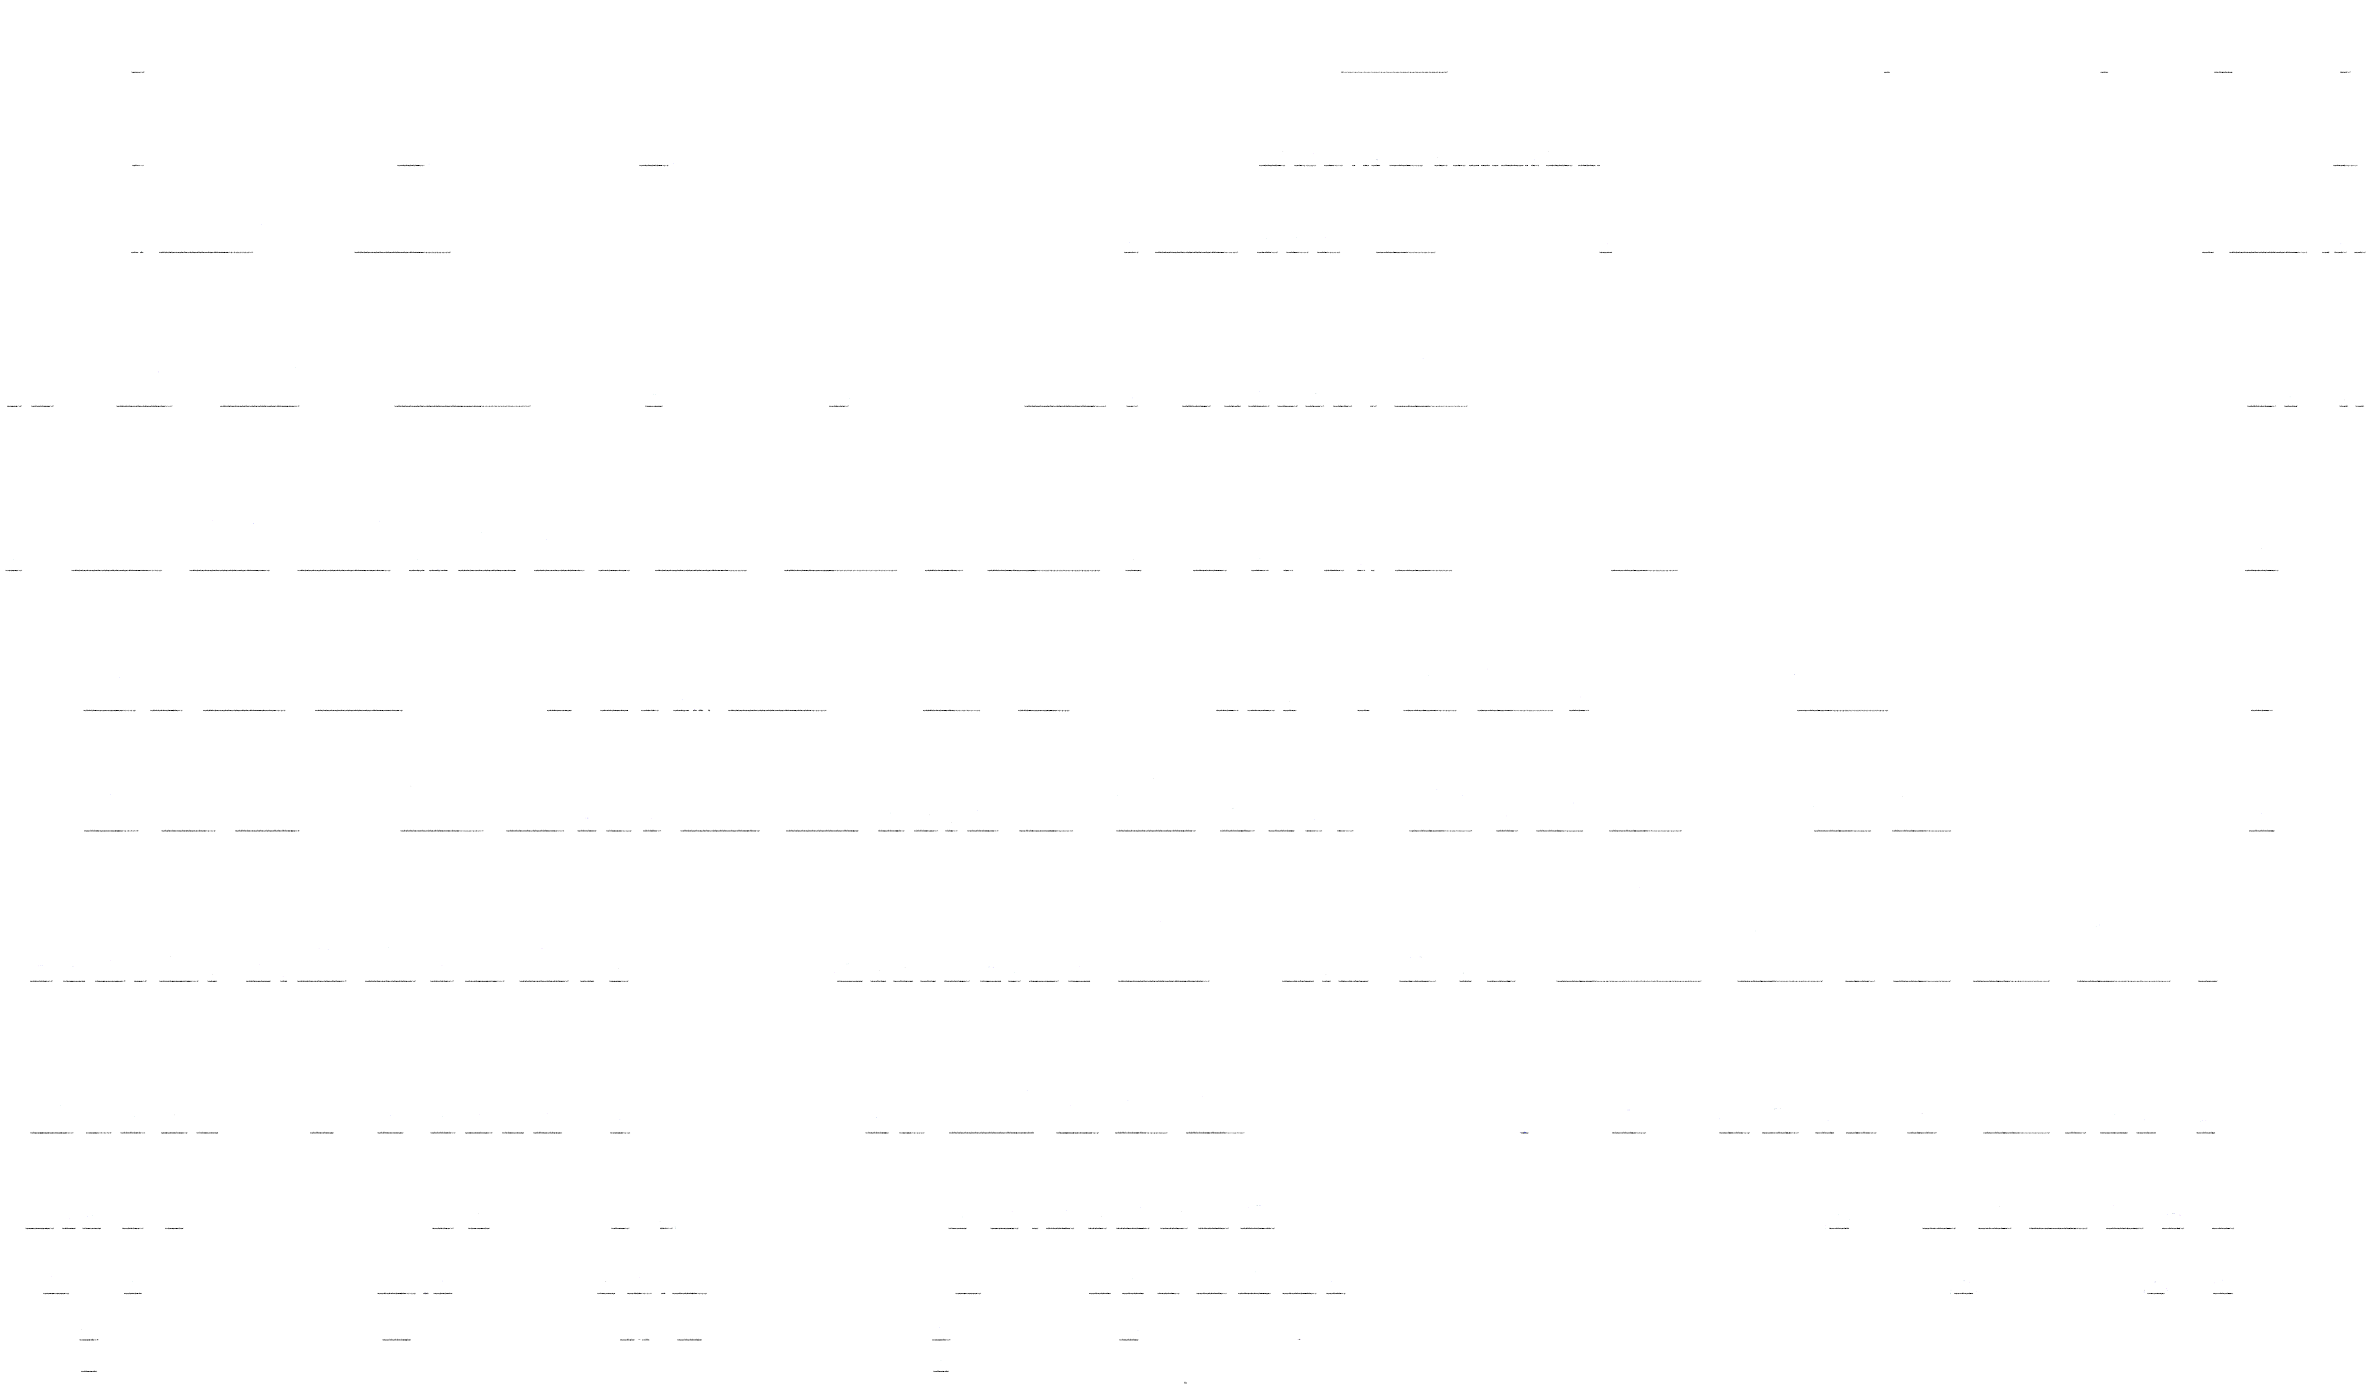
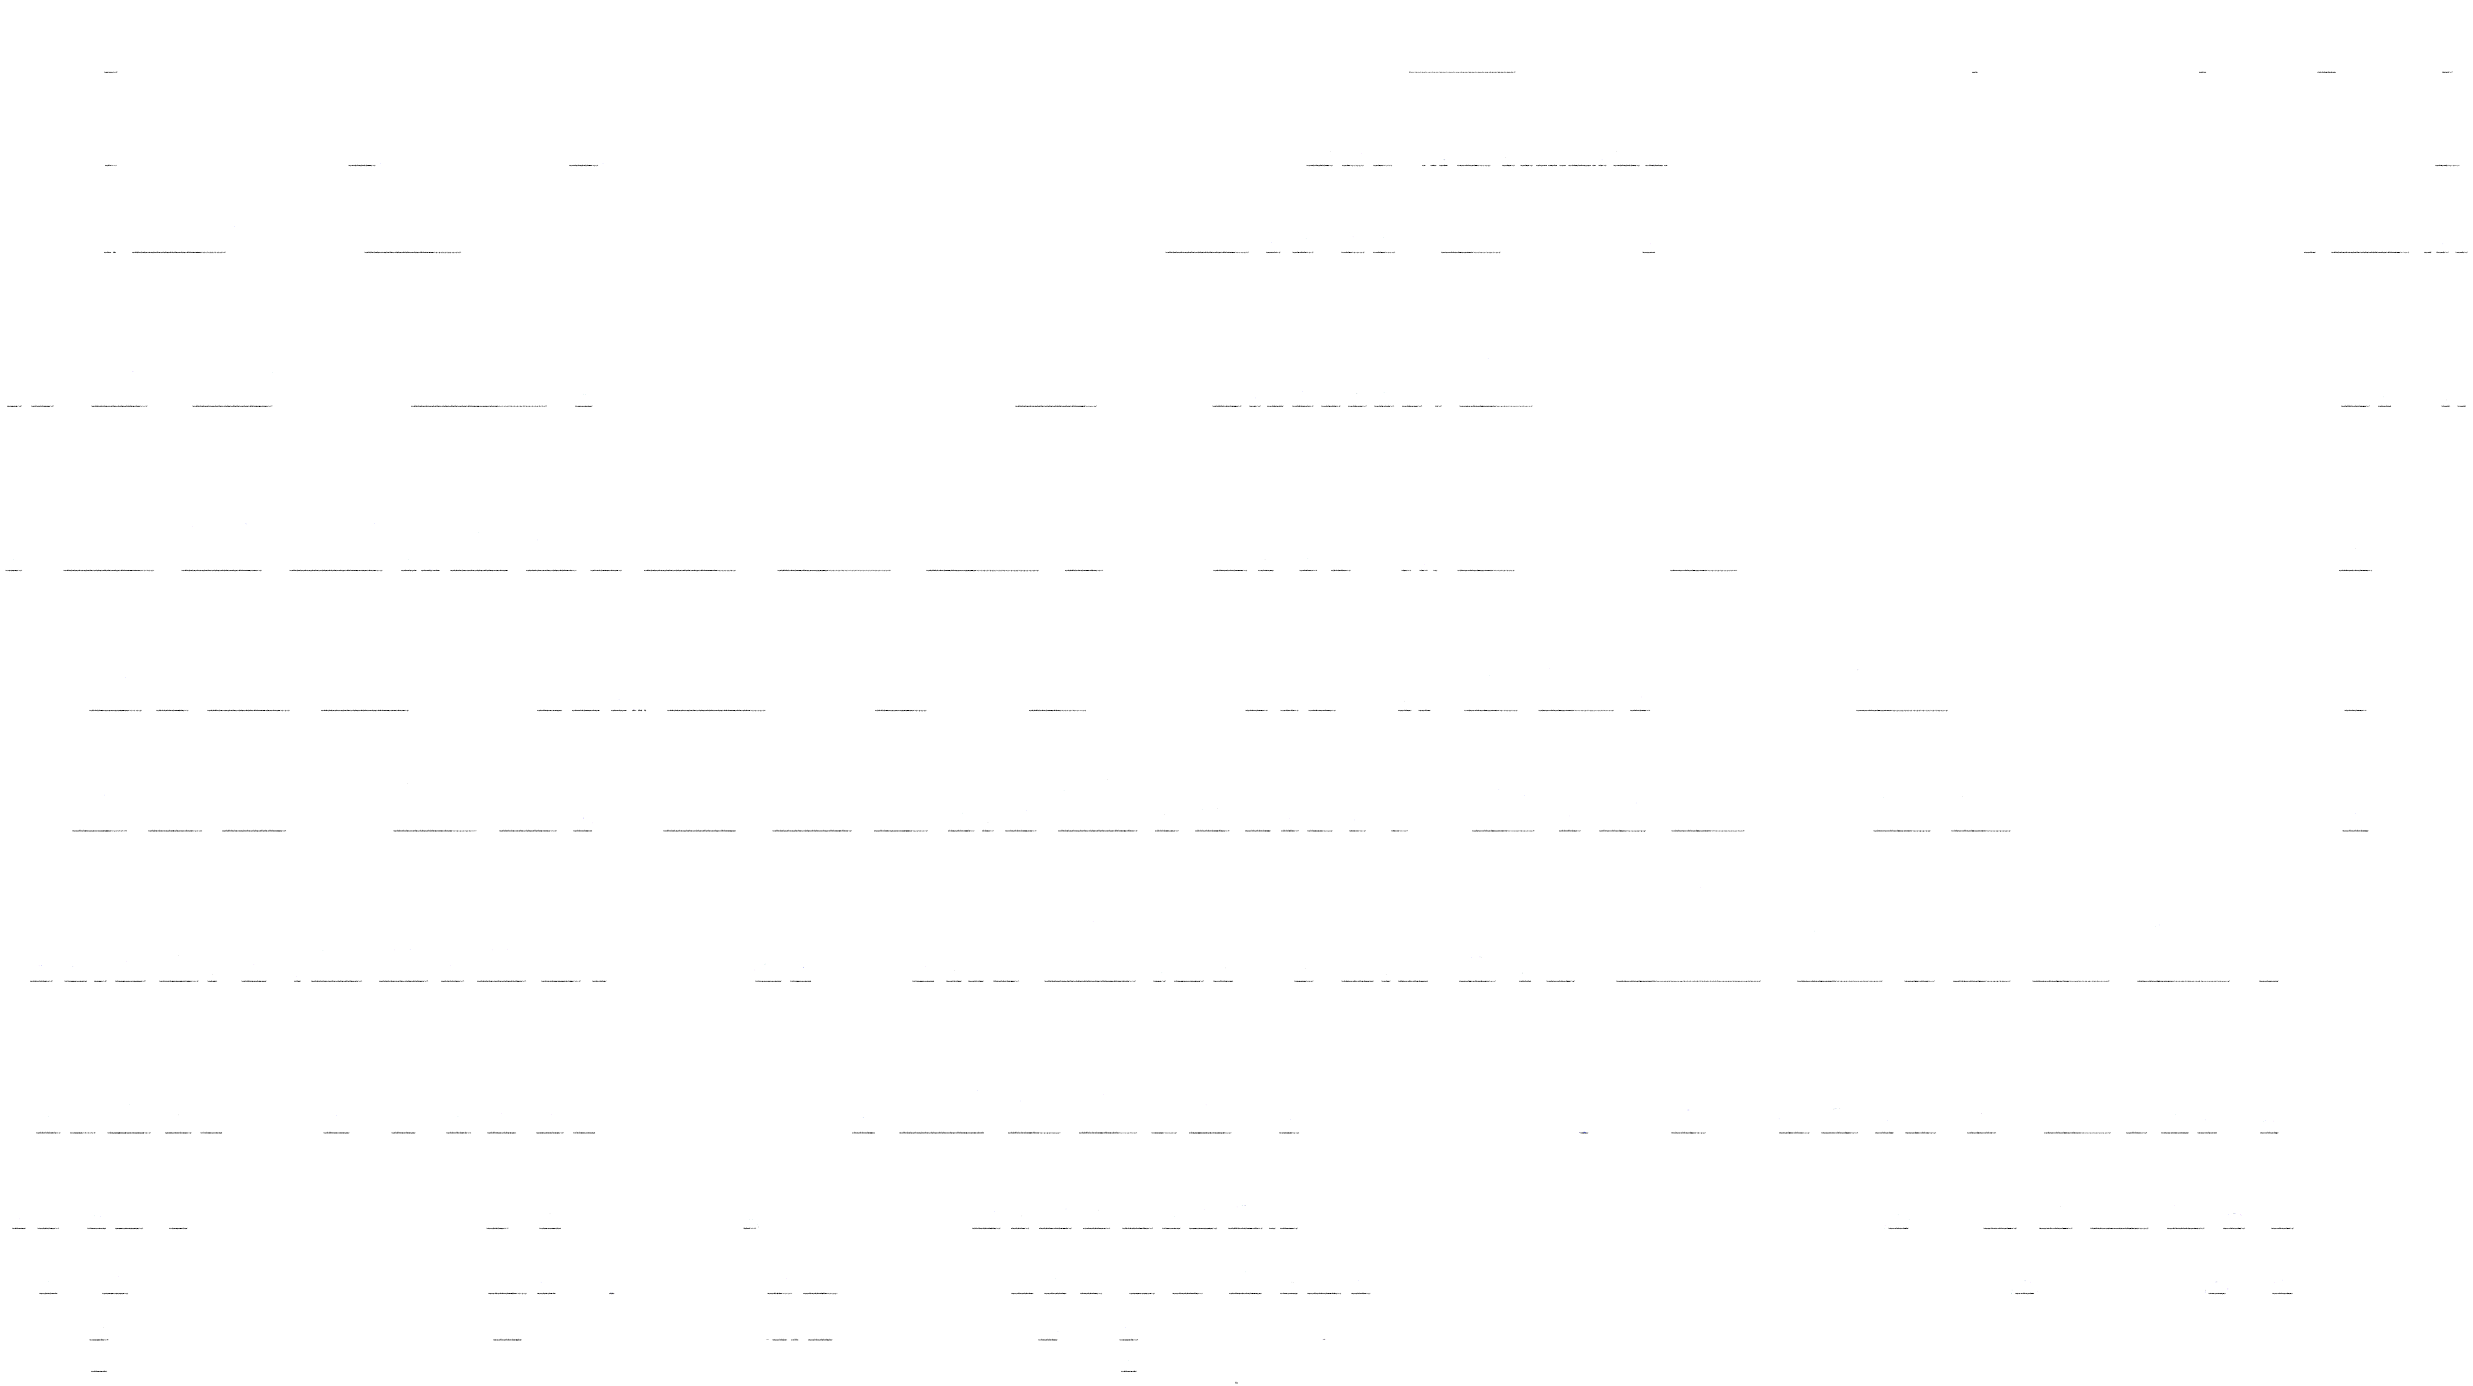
(663, 1294) -> none
